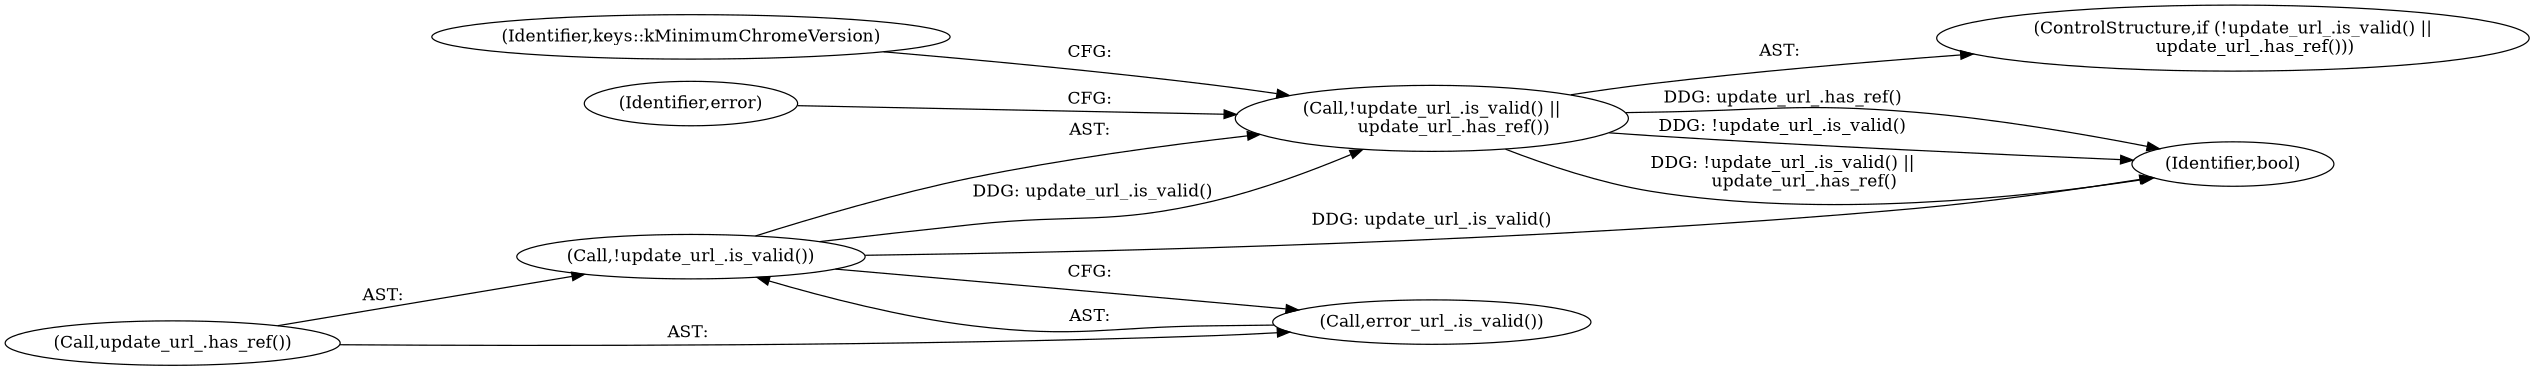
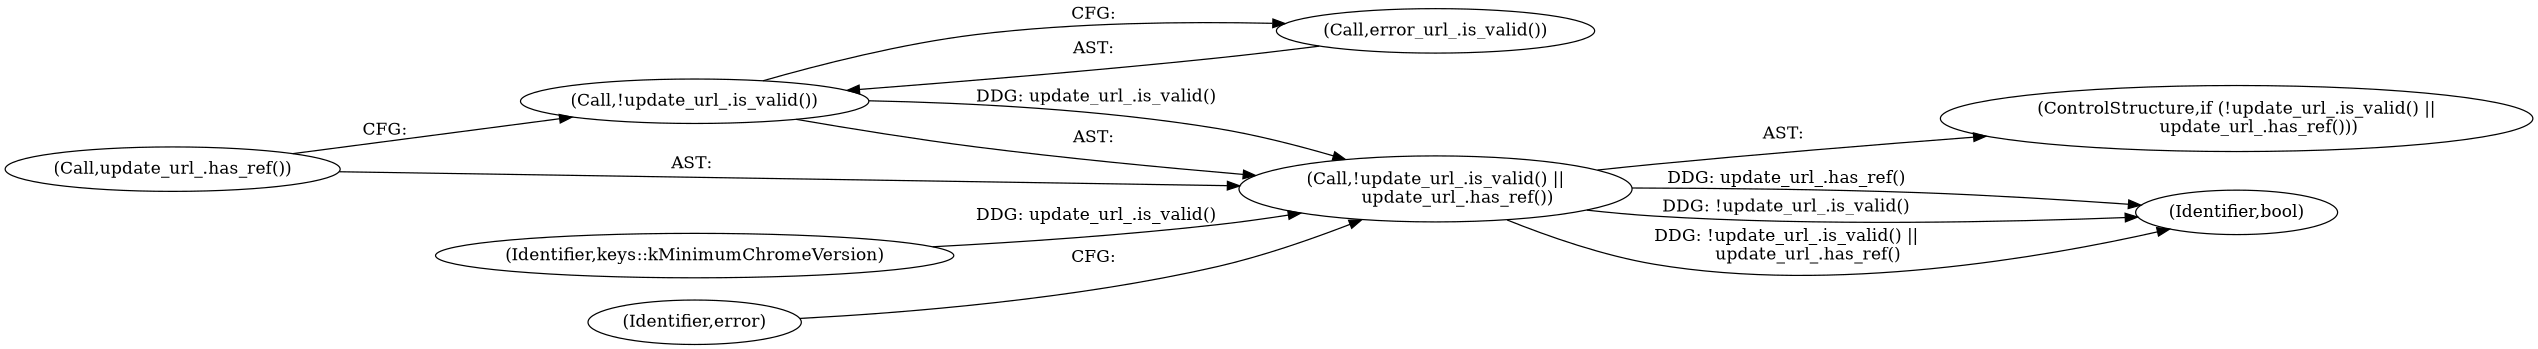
(1093, 52) -> (1096, 215)
(1504, 236) -> none
(386, 296) -> (388, 130)
(809, 344) -> (783, 179)
